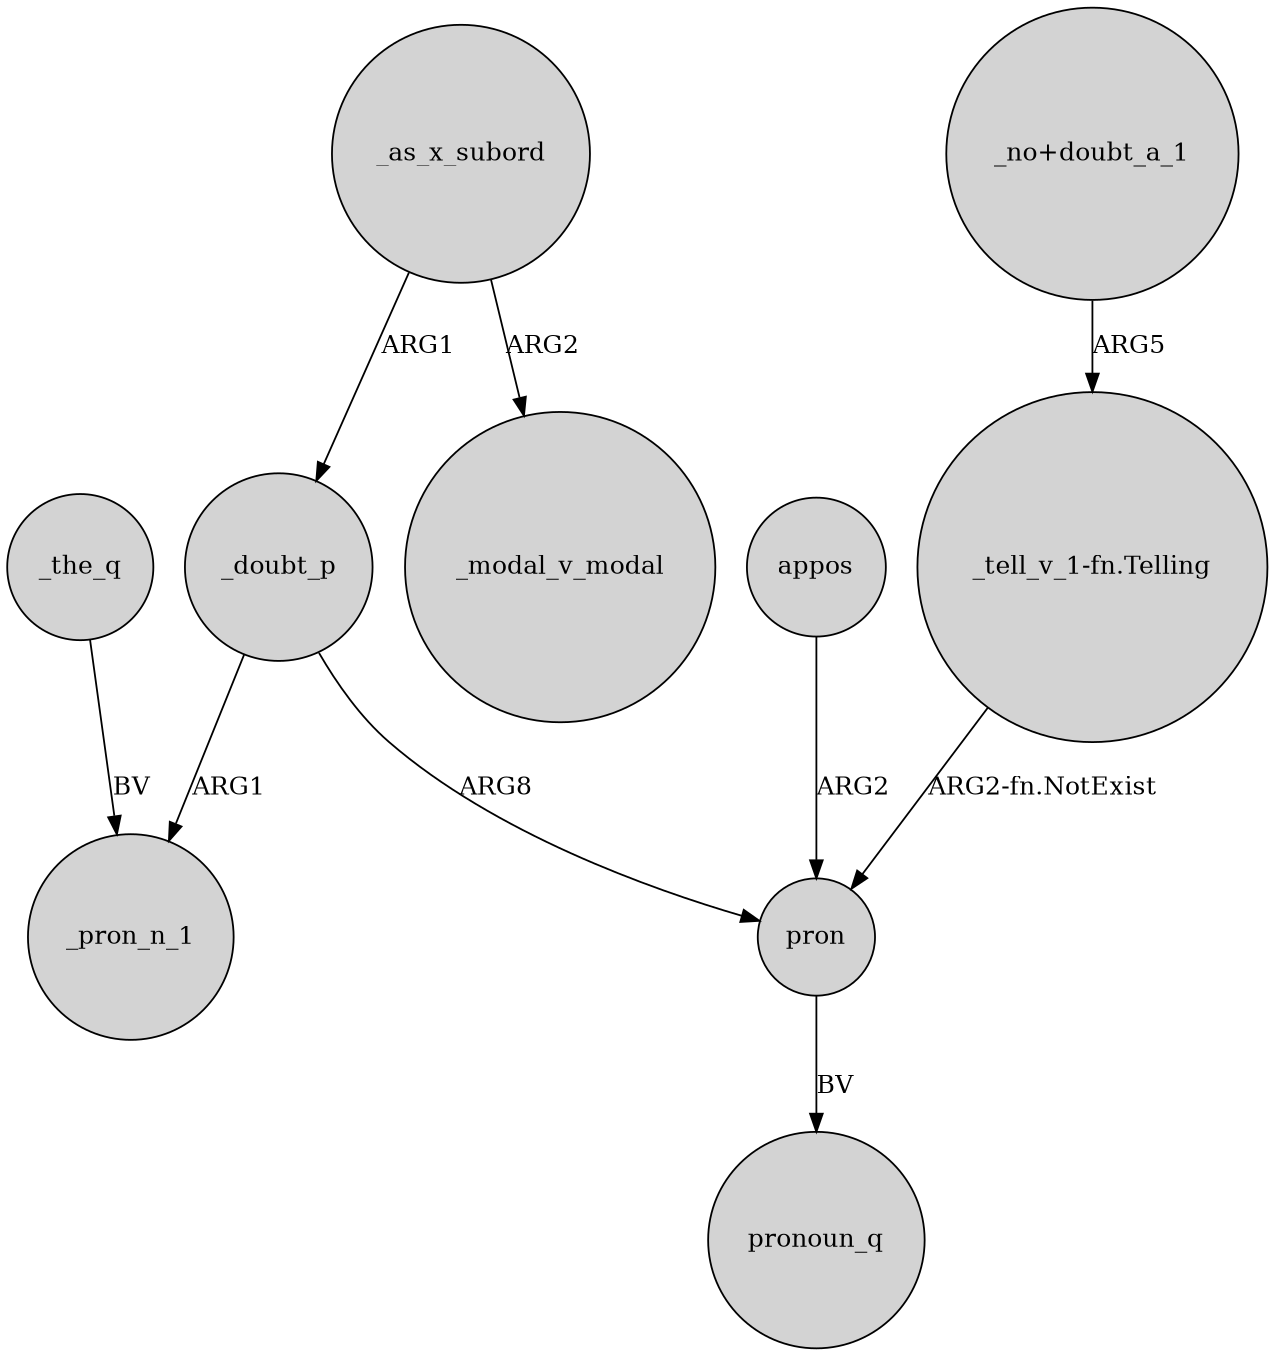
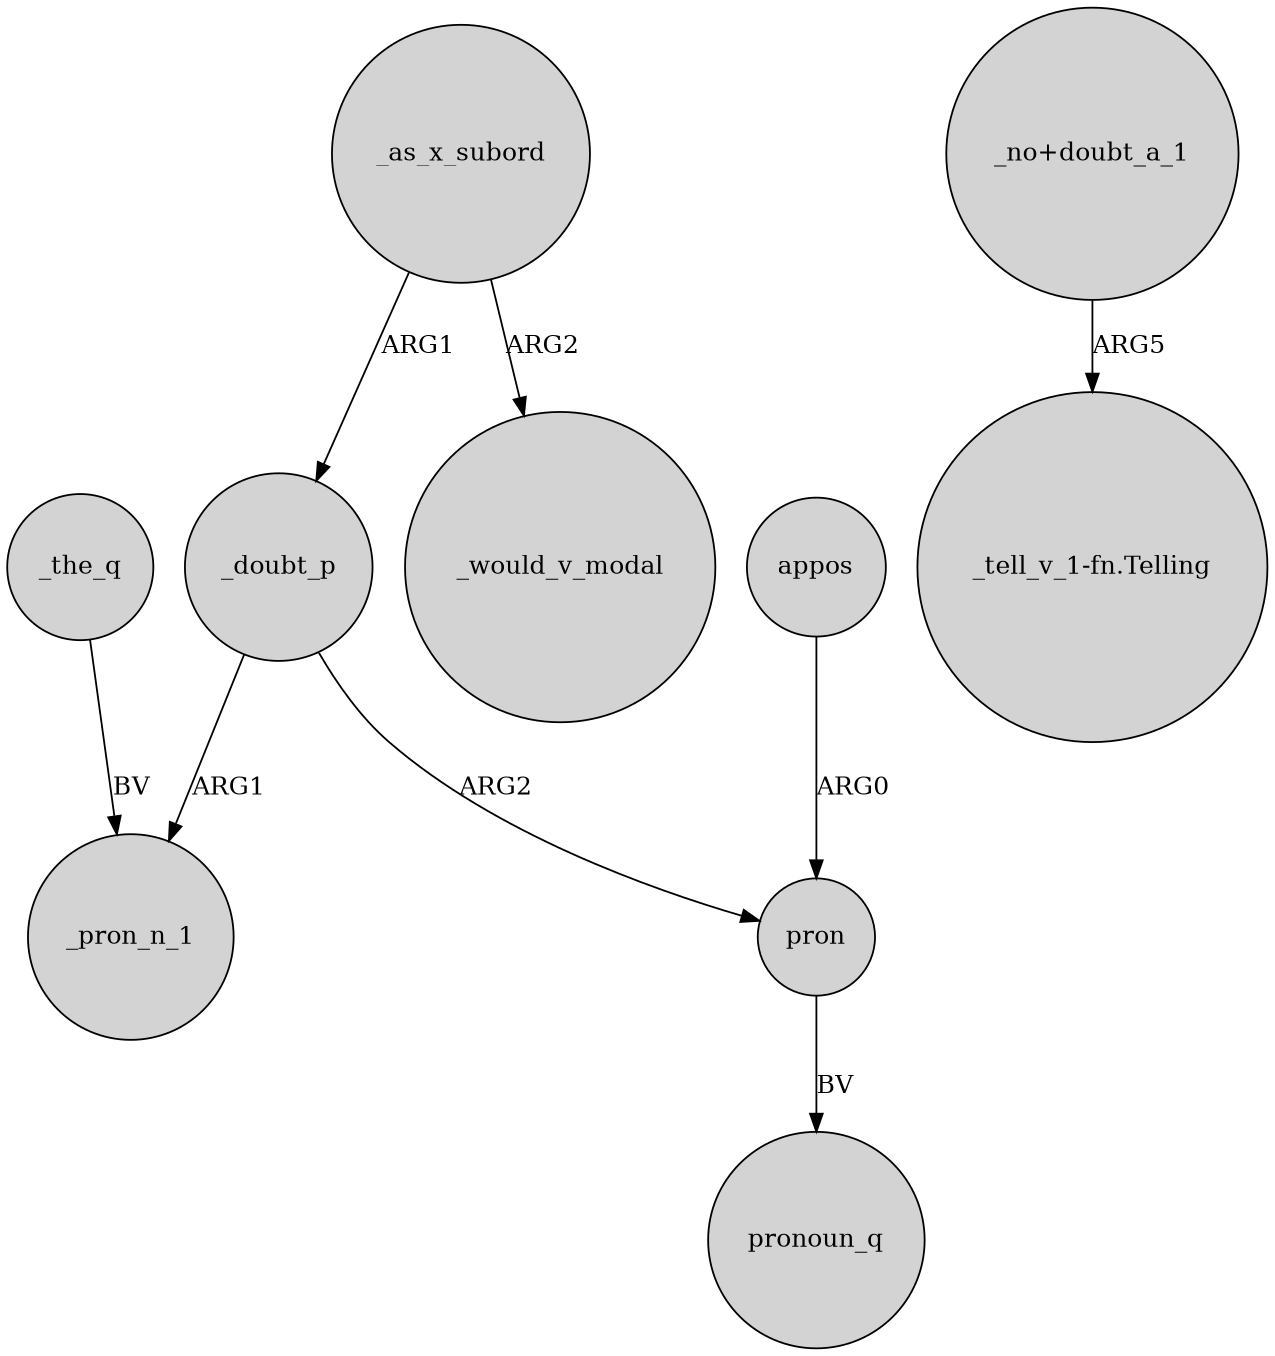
(560, 567) -> (560, 567)
(496, 788) -> (496, 788)
(853, 788) -> (853, 788)
(925, 791) -> none
